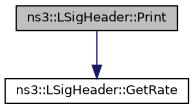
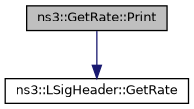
(97, 18) -> (97, 18)
